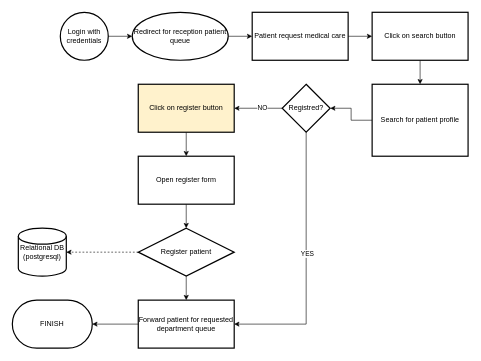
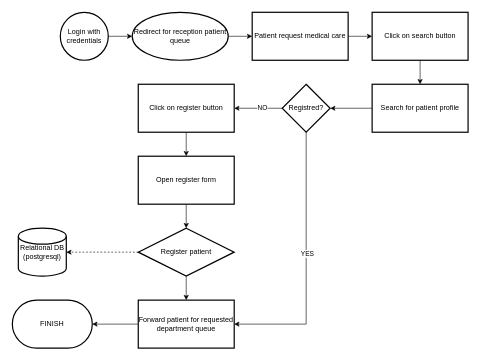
(186, 108) -> (186, 108)
(420, 120) -> (420, 108)
